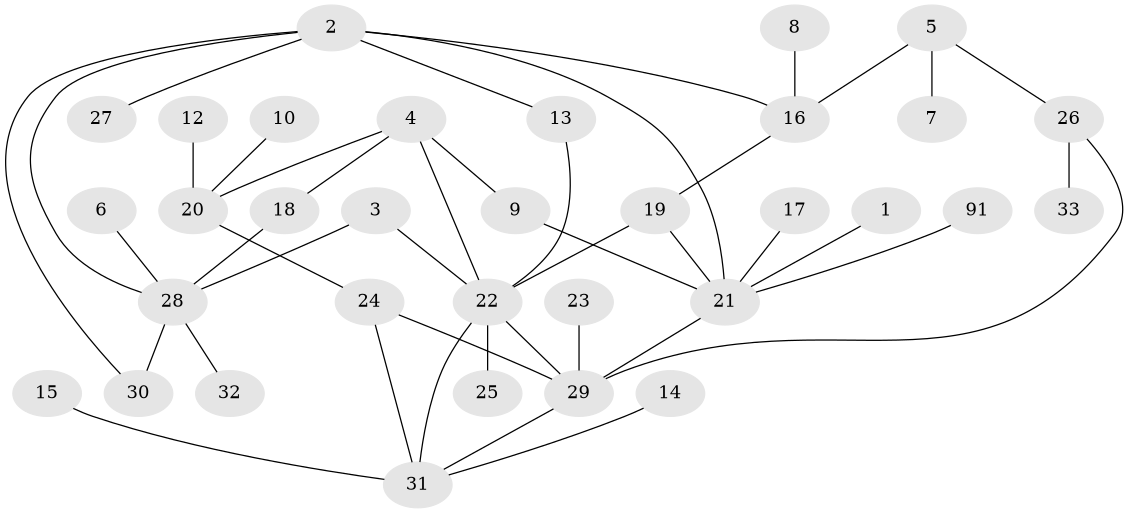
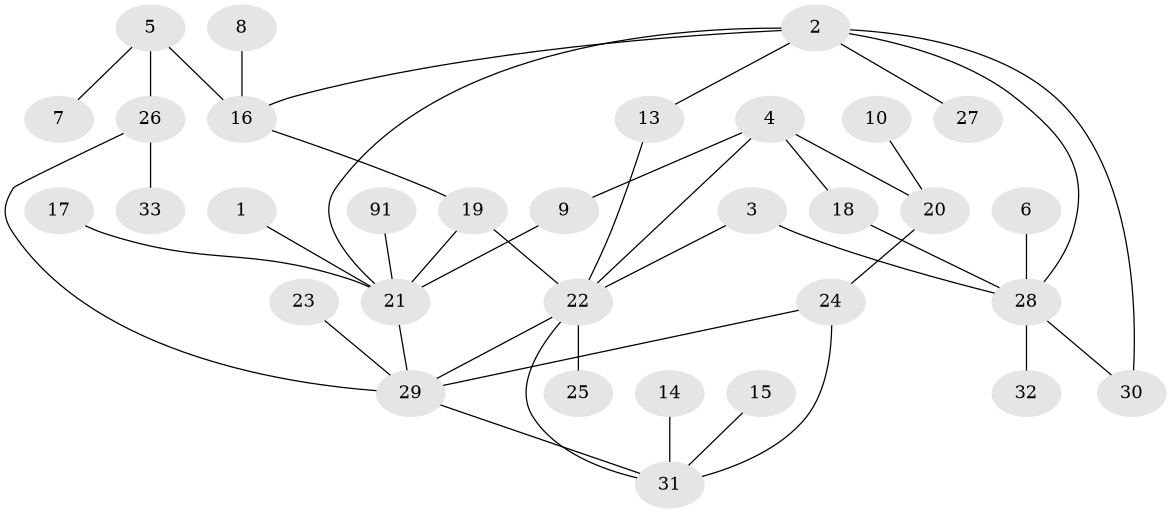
(193, 119) -> none
